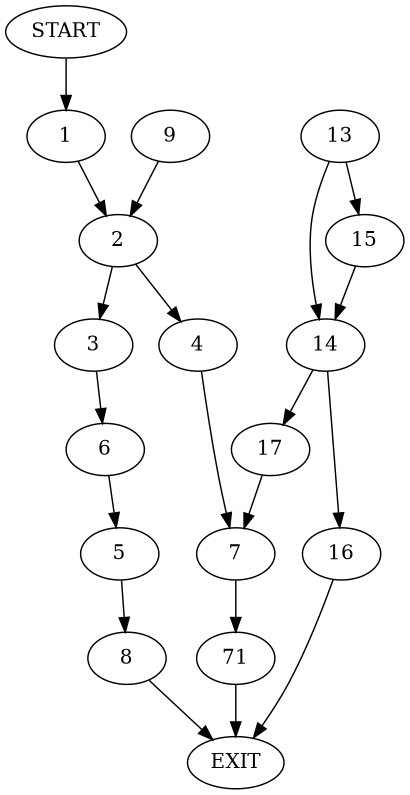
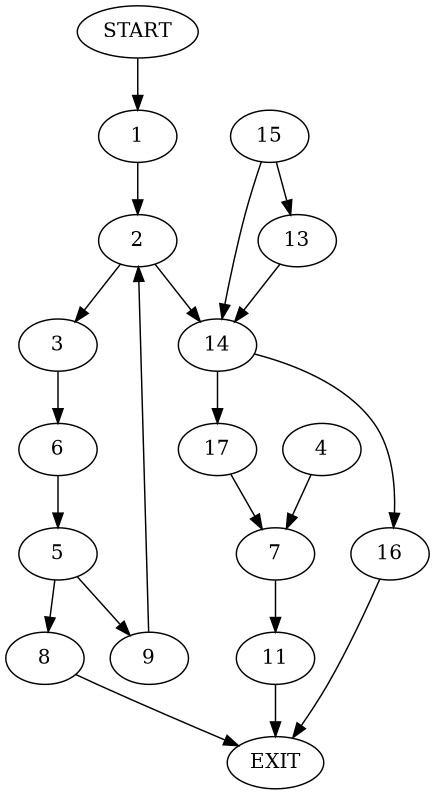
(351, 181) -> (282, 181)
(154, 287) -> (173, 287)
none -> (99, 601)
(236, 658) -> (276, 658)
